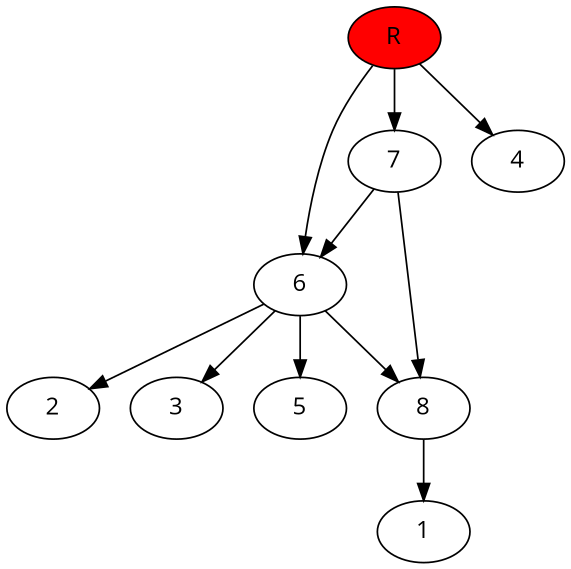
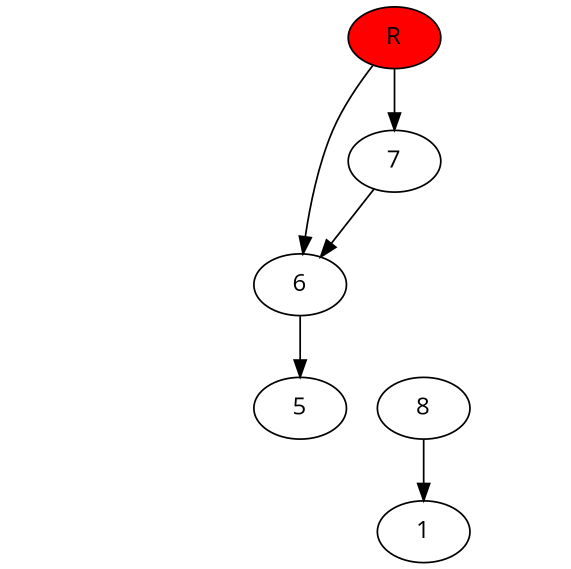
(518, 161) -> none
(408, 276) -> none
(356, 340) -> none
(53, 408) -> none
(177, 408) -> none
